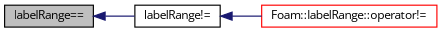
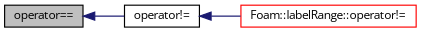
(49, 16) -> (44, 16)
(178, 16) -> (162, 16)
